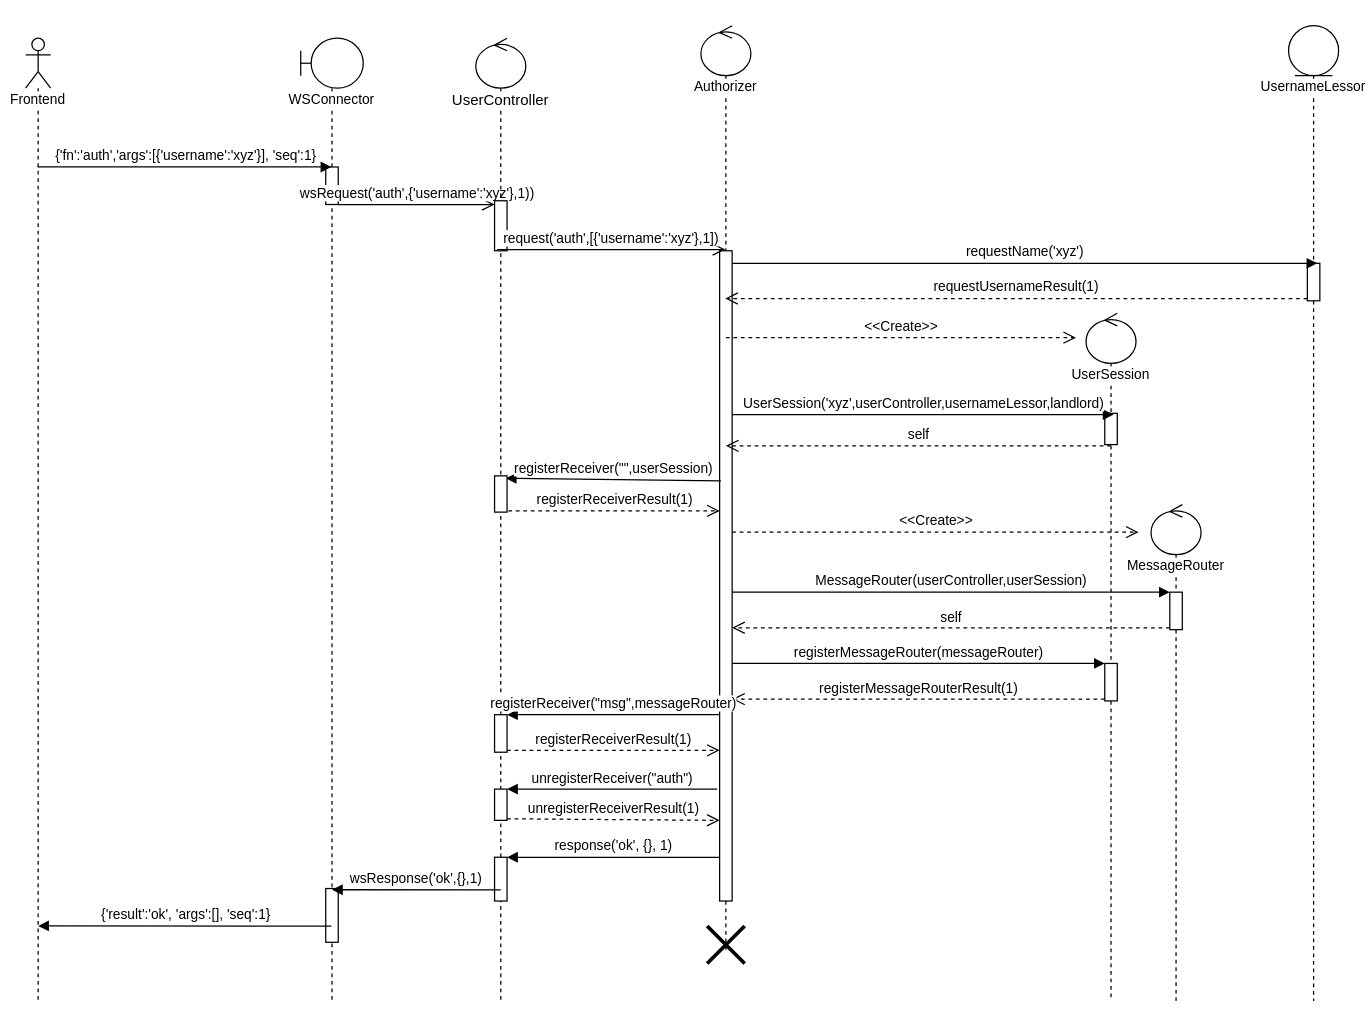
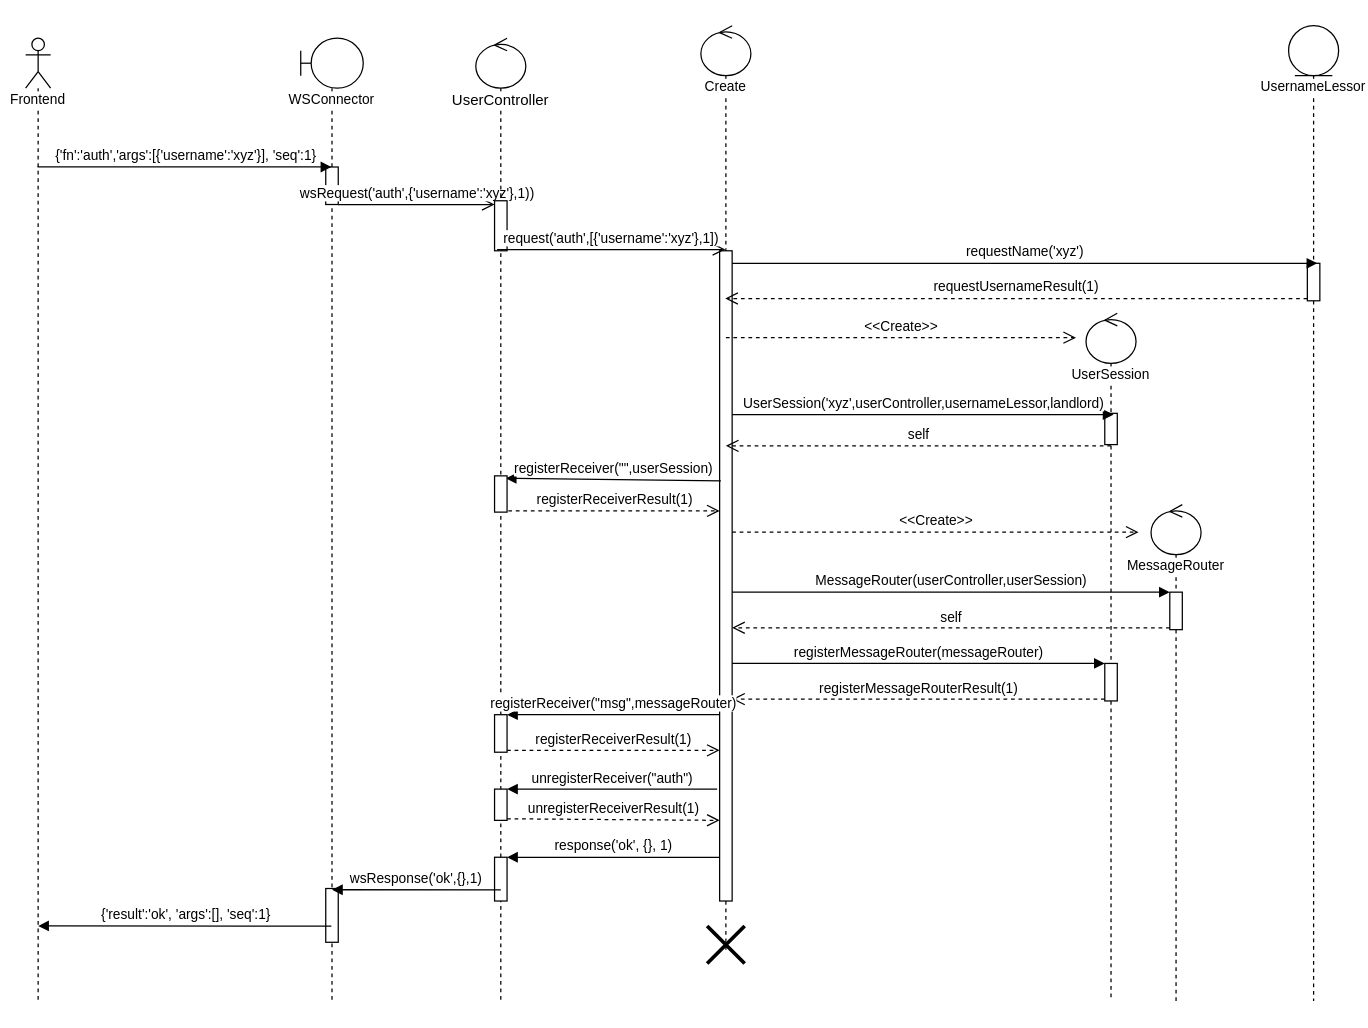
(726, 96) -> (726, 88)
